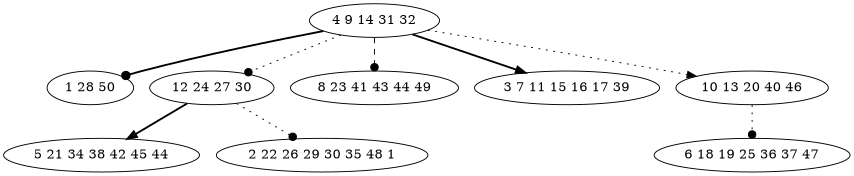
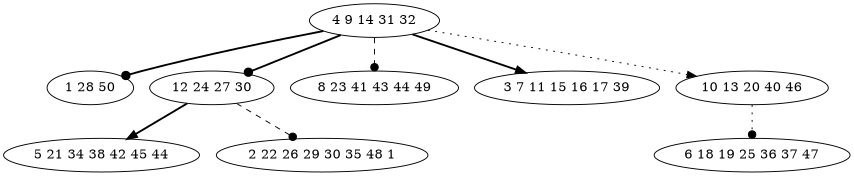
(296, 53) -> (296, 53)
(263, 119) -> (263, 119)
